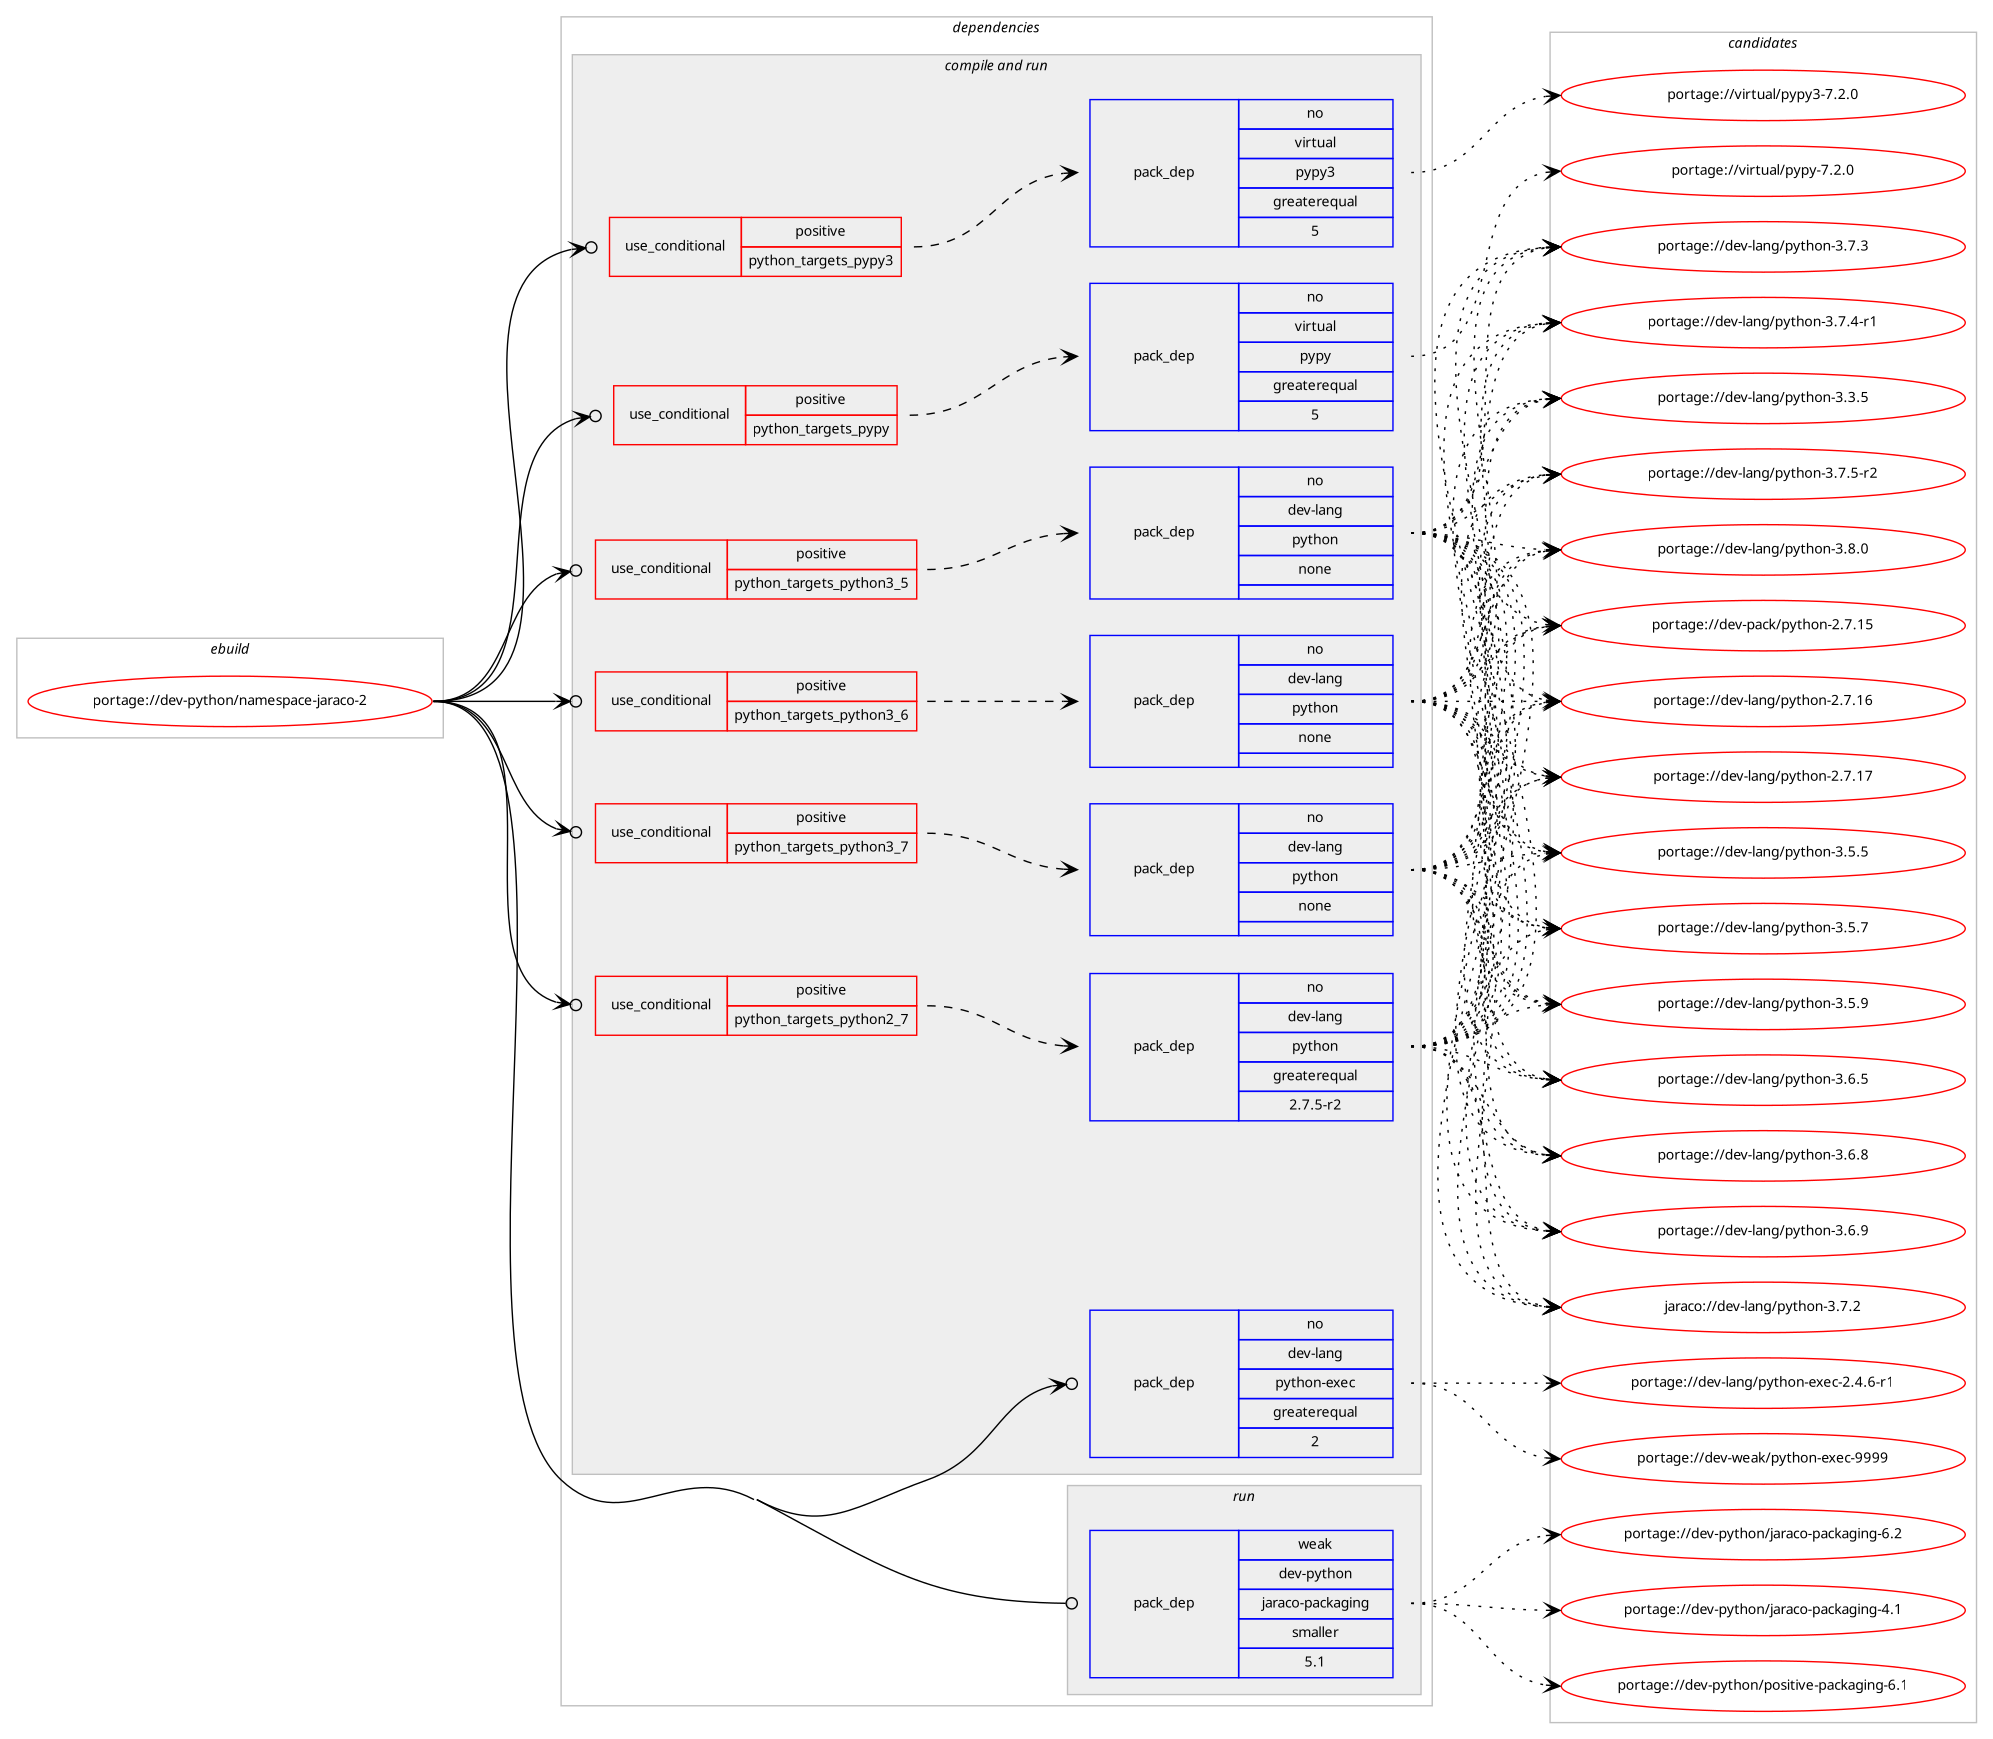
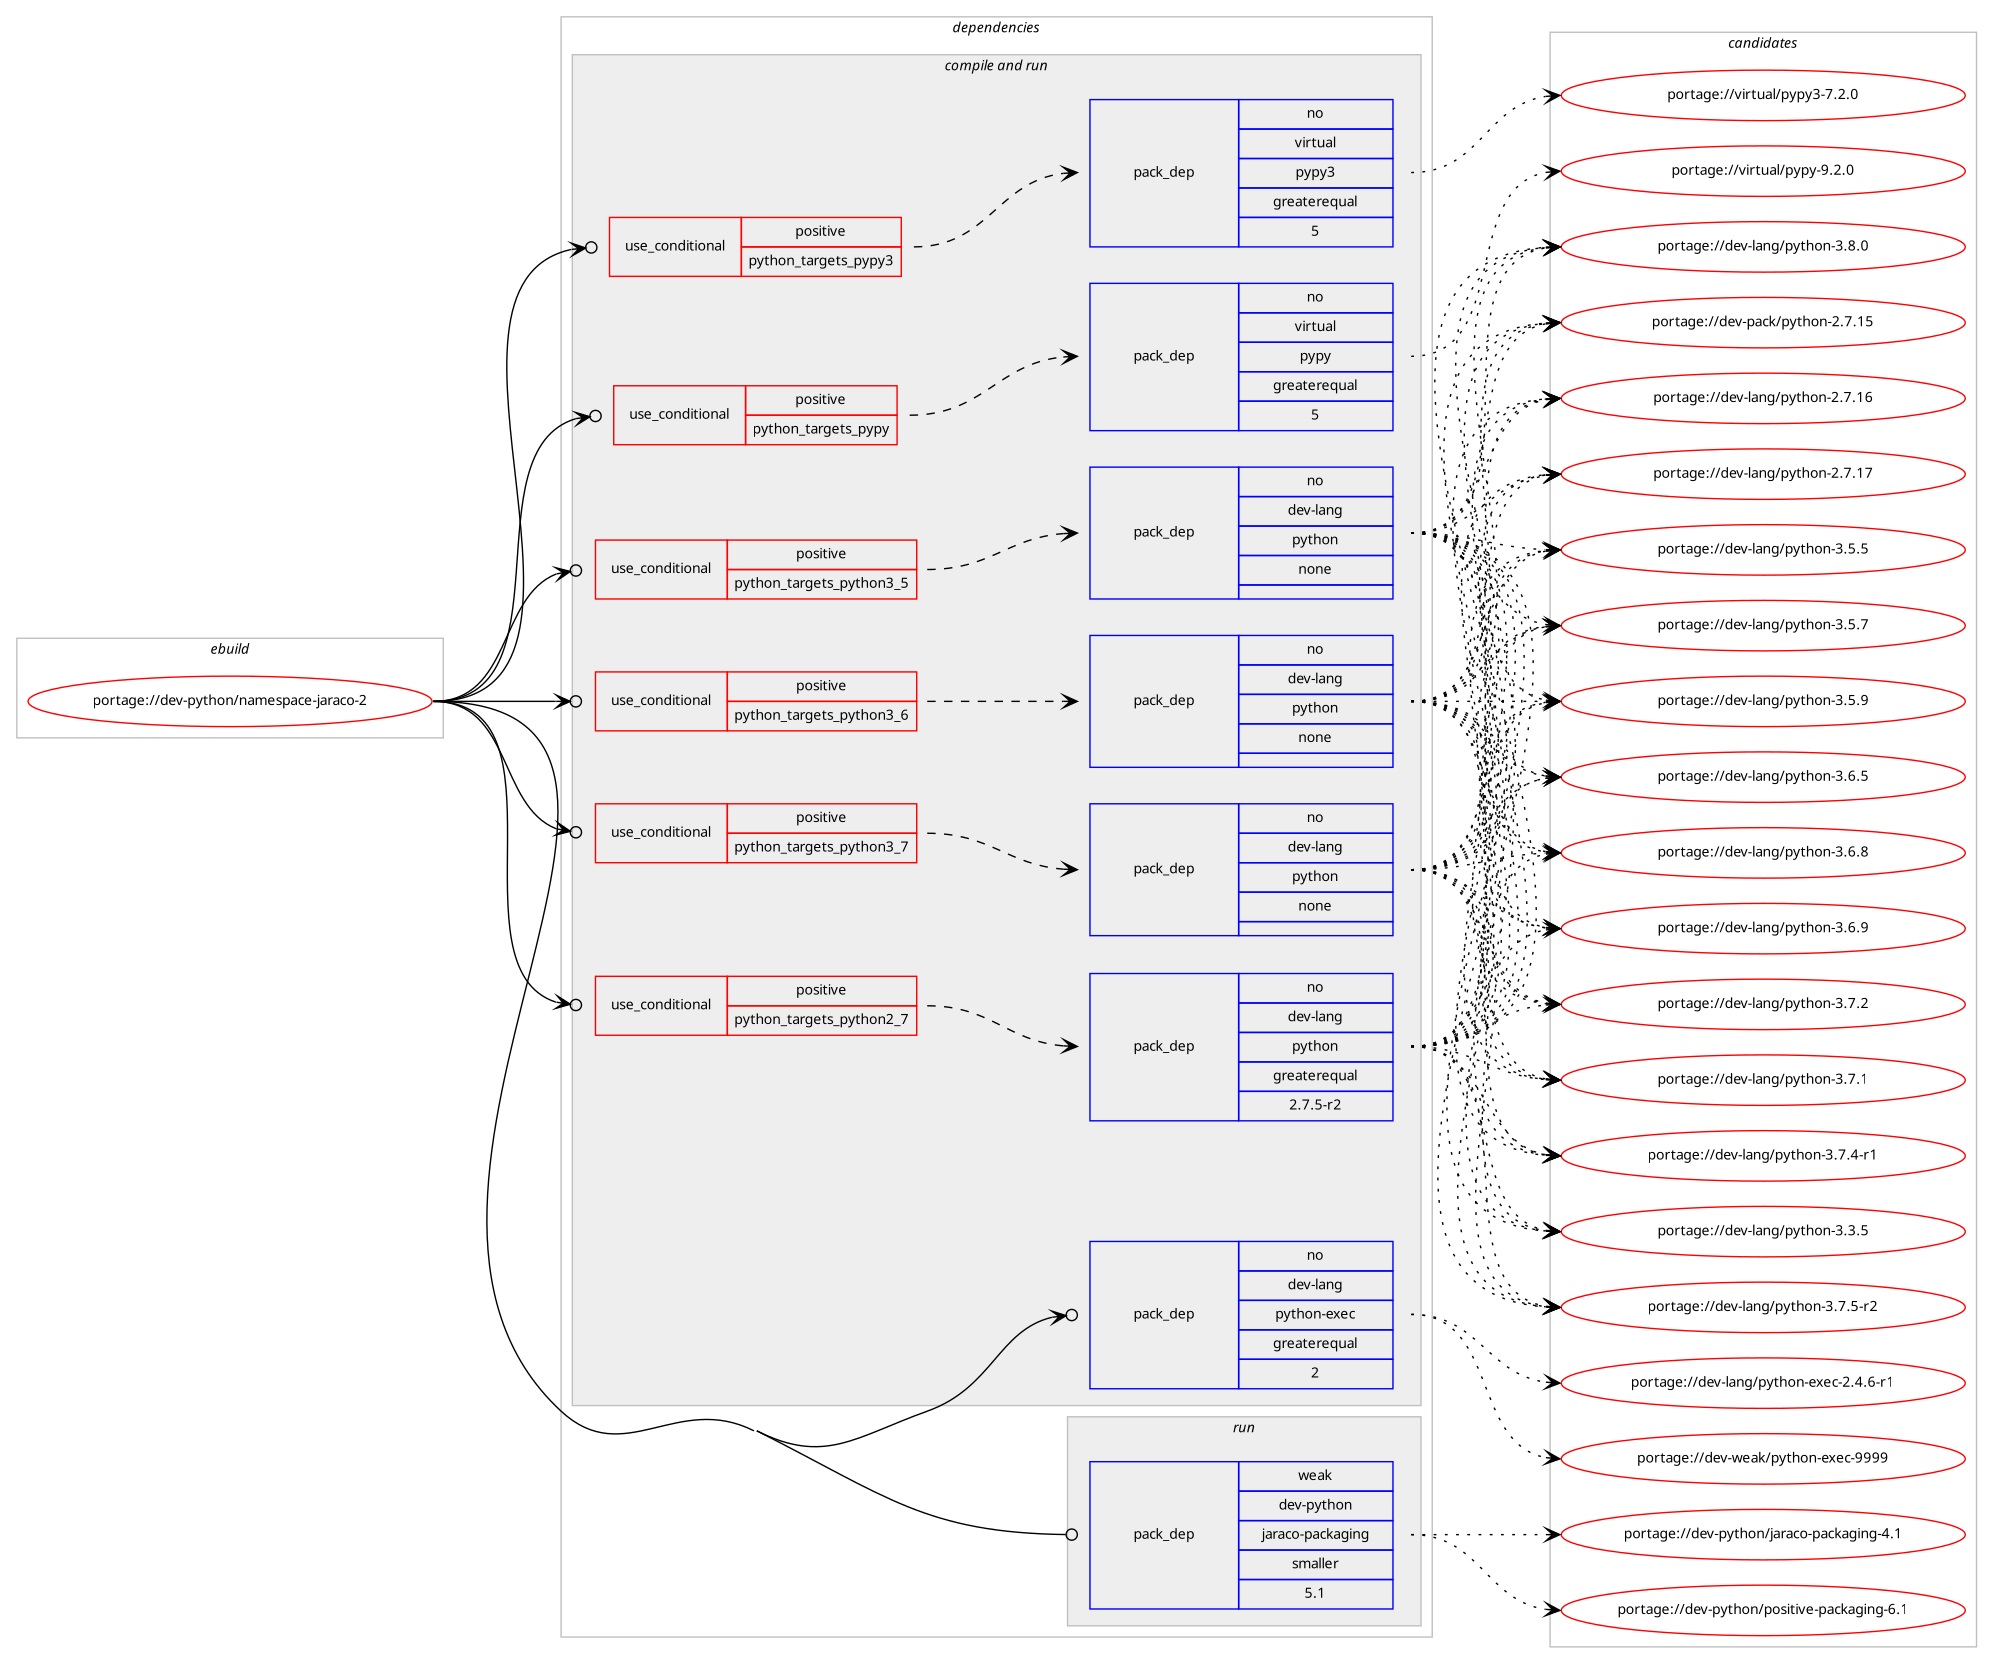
(1763, 171) -> (1763, 171)
(1763, 247) -> (1763, 1080)
(1763, 1307) -> (1763, 1004)
(1763, 1535) -> none
